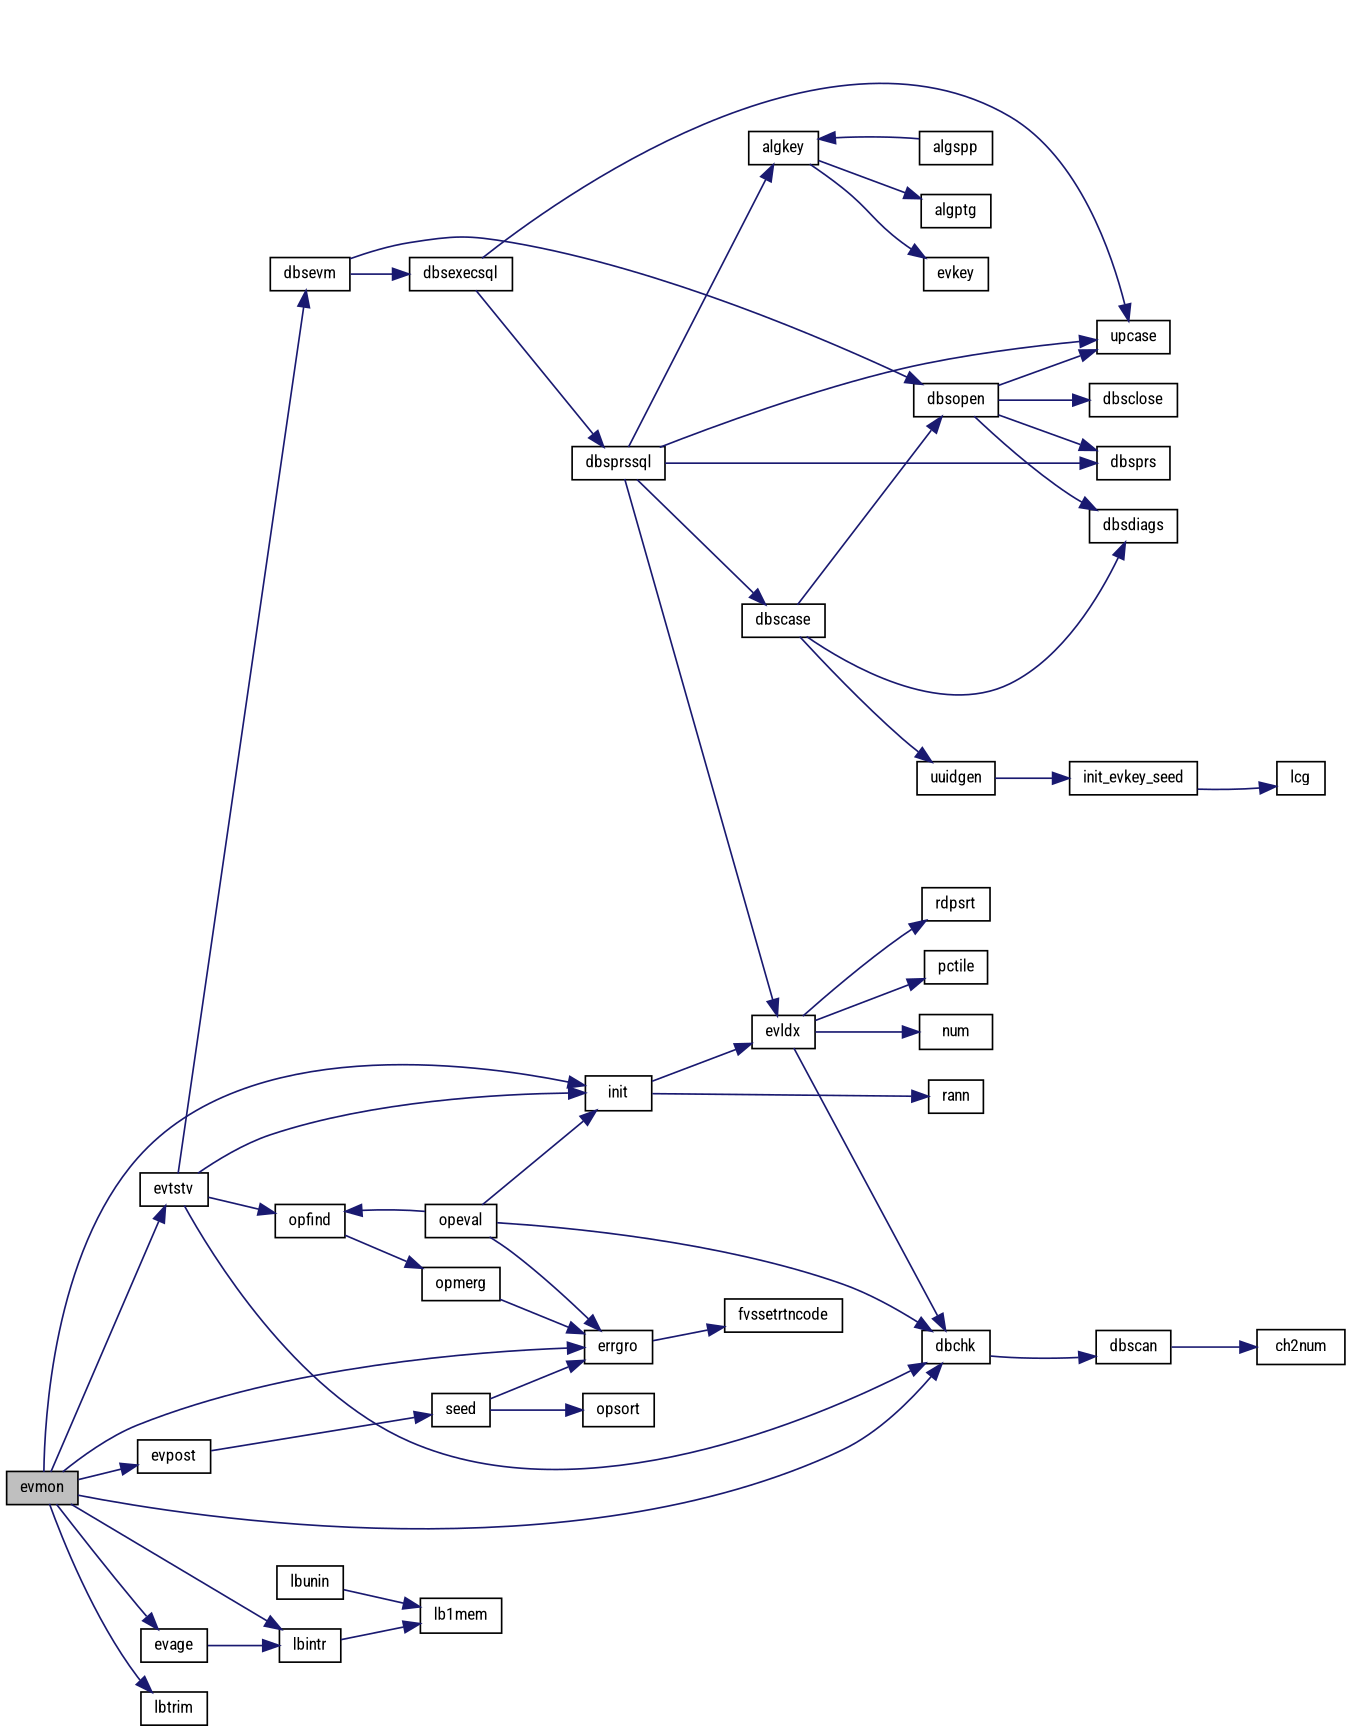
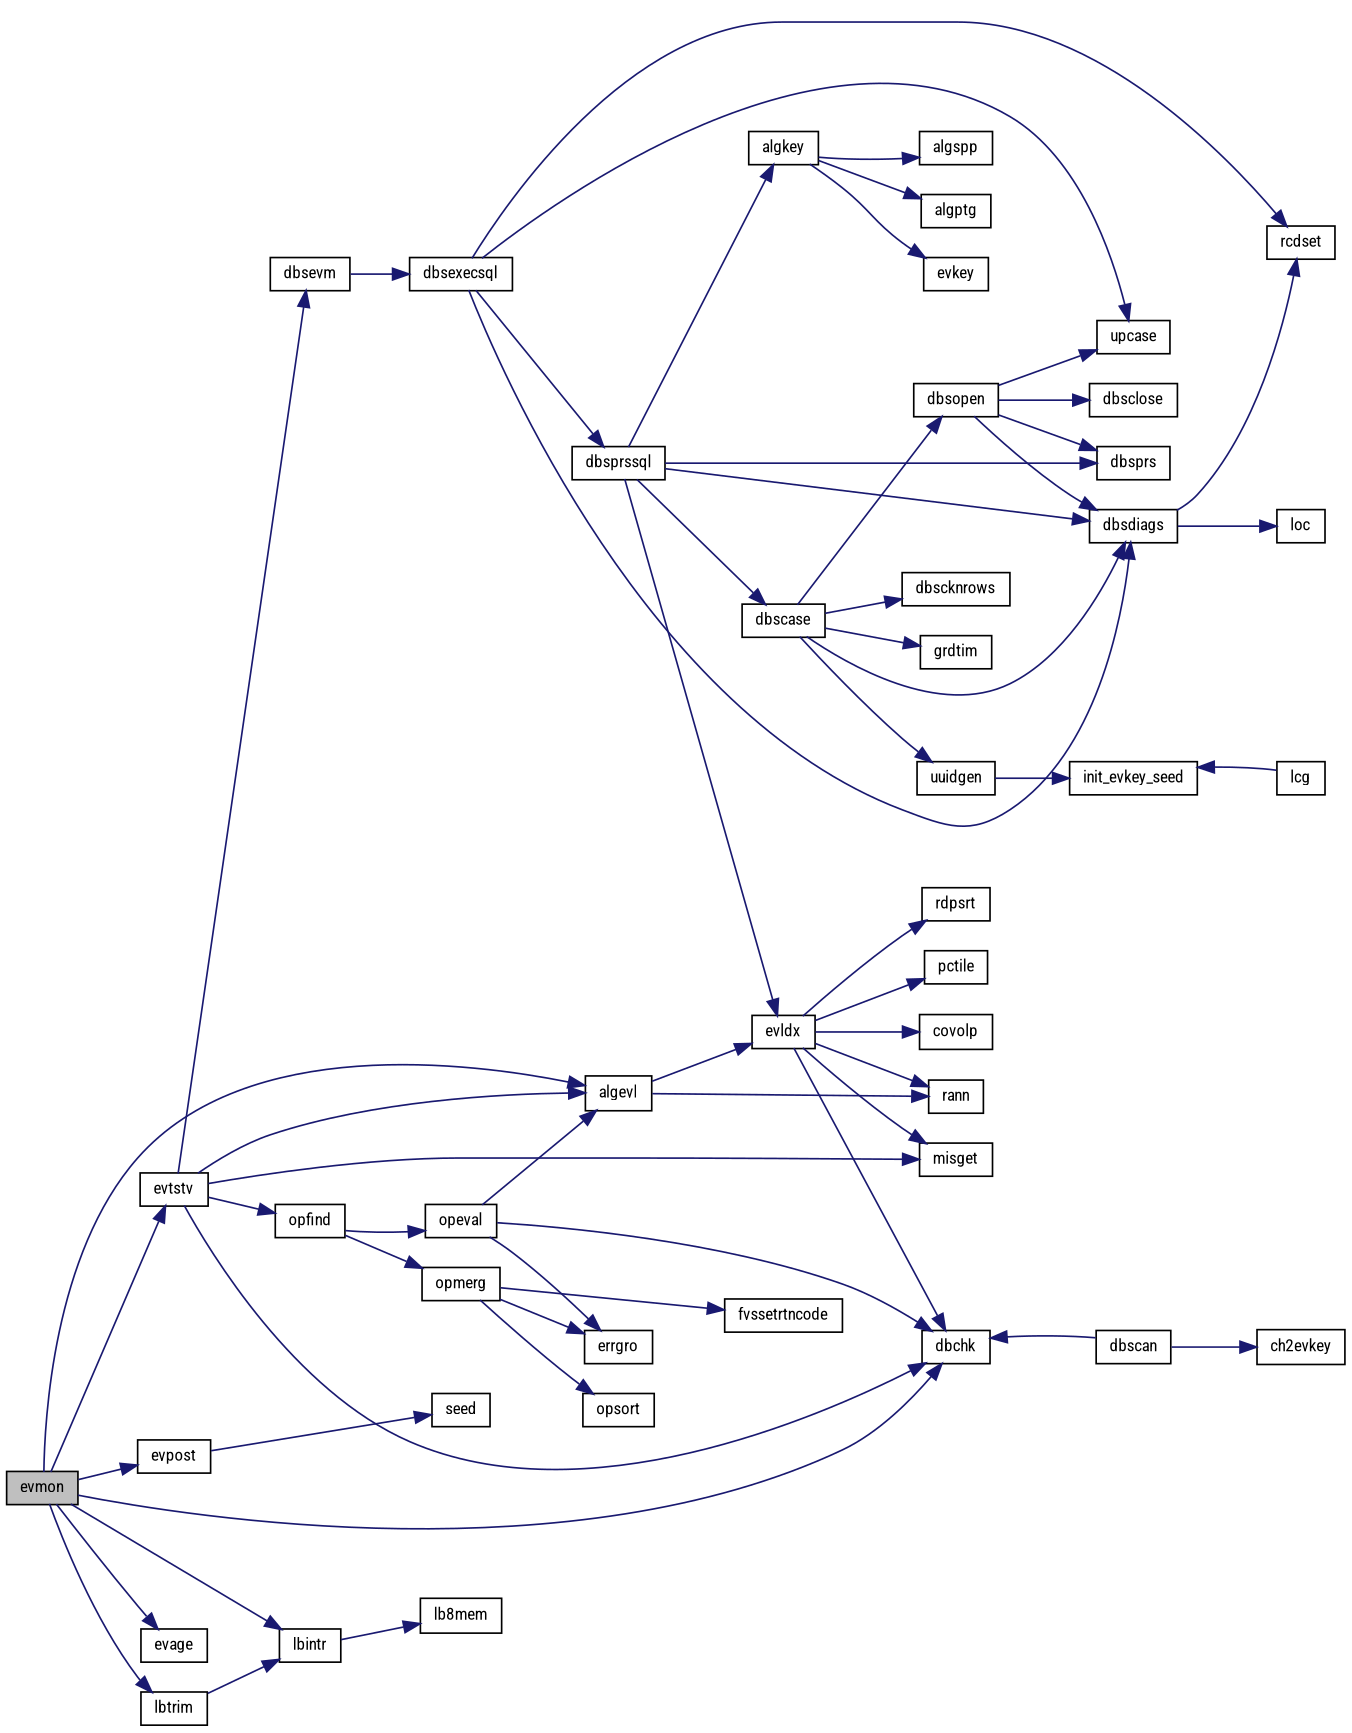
(877, 137) -> (860, 159)
none -> (1301, 243)
(635, 272) -> none
(866, 378) -> (869, 494)
none -> (1301, 526)
none -> (956, 589)
none -> (956, 652)
none -> (776, 735)
(1228, 789) -> (1246, 768)
(956, 1032) -> (956, 1032)
none -> (864, 1062)
(619, 1093) -> (619, 1093)
none -> (956, 1160)
(393, 1210) -> (377, 1232)
(680, 1335) -> (604, 1298)
(1301, 1347) -> (1301, 1347)
(1034, 1358) -> (1051, 1336)
(293, 1380) -> none
(529, 1383) -> none
(528, 1410) -> (529, 1343)
(310, 1583) -> none
(461, 1616) -> (461, 1616)
(235, 1646) -> (236, 1680)
